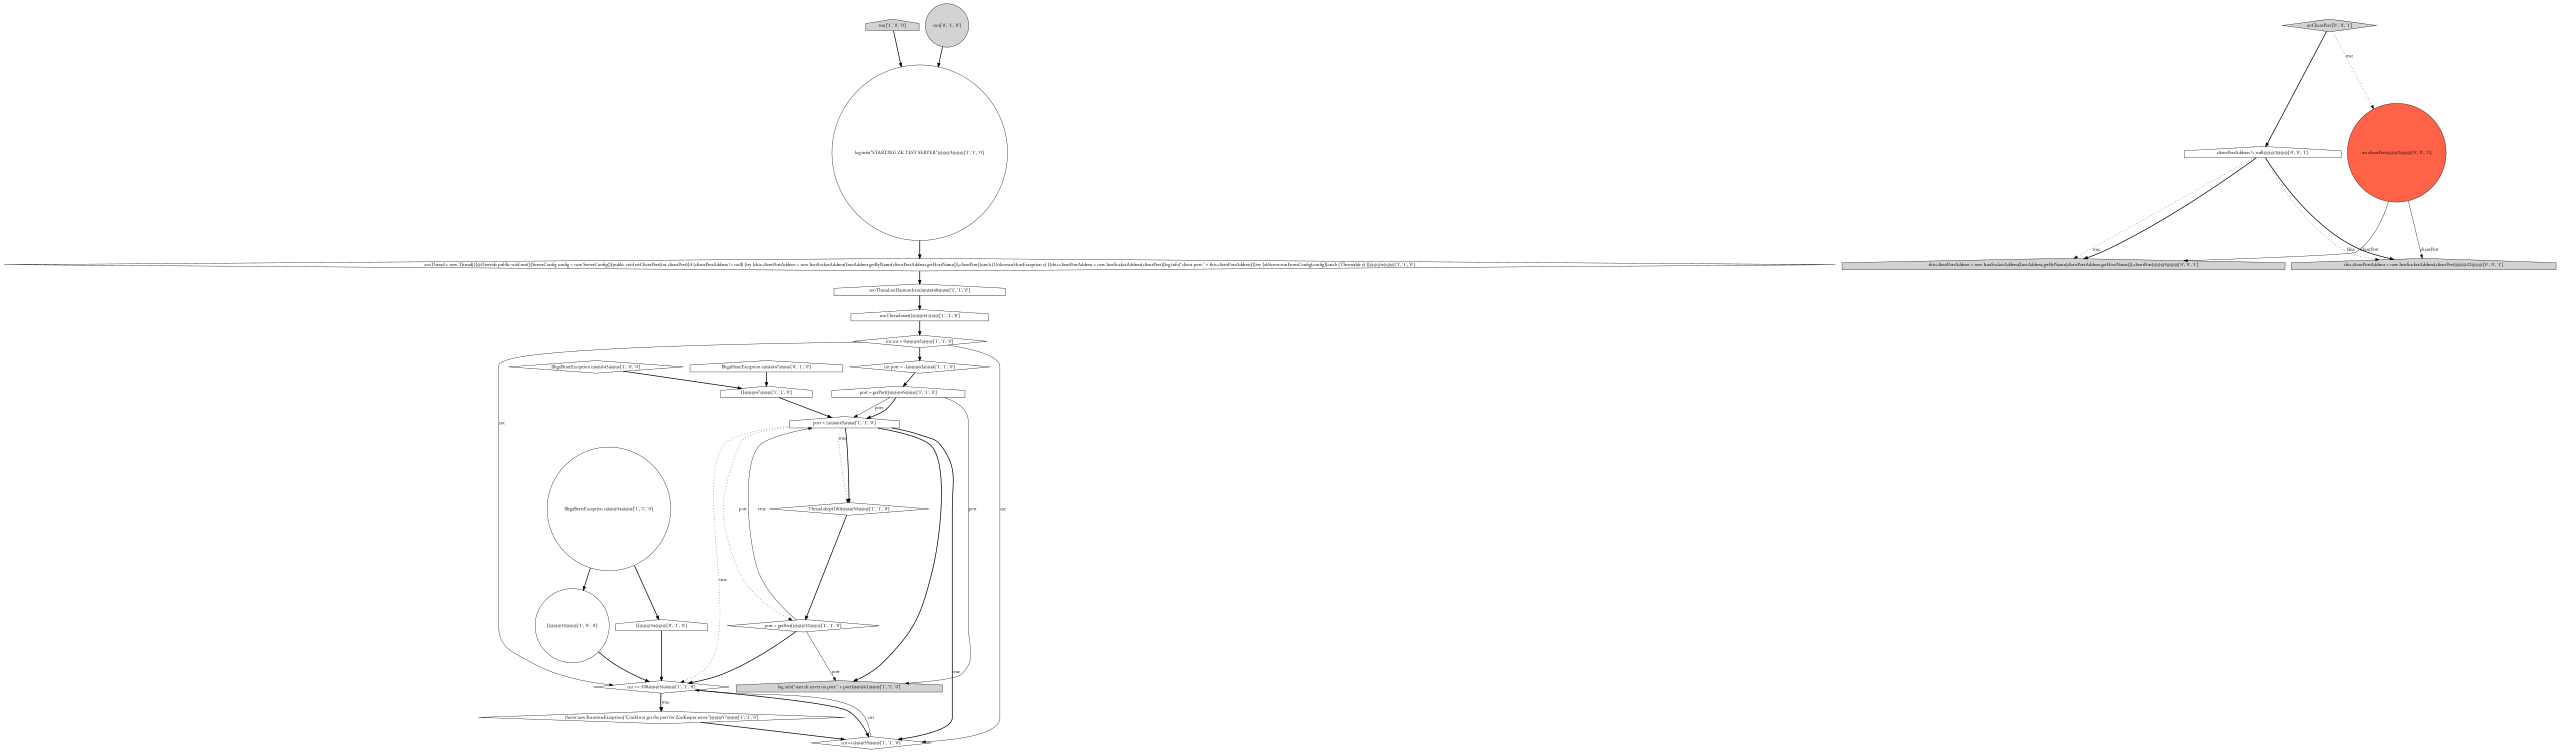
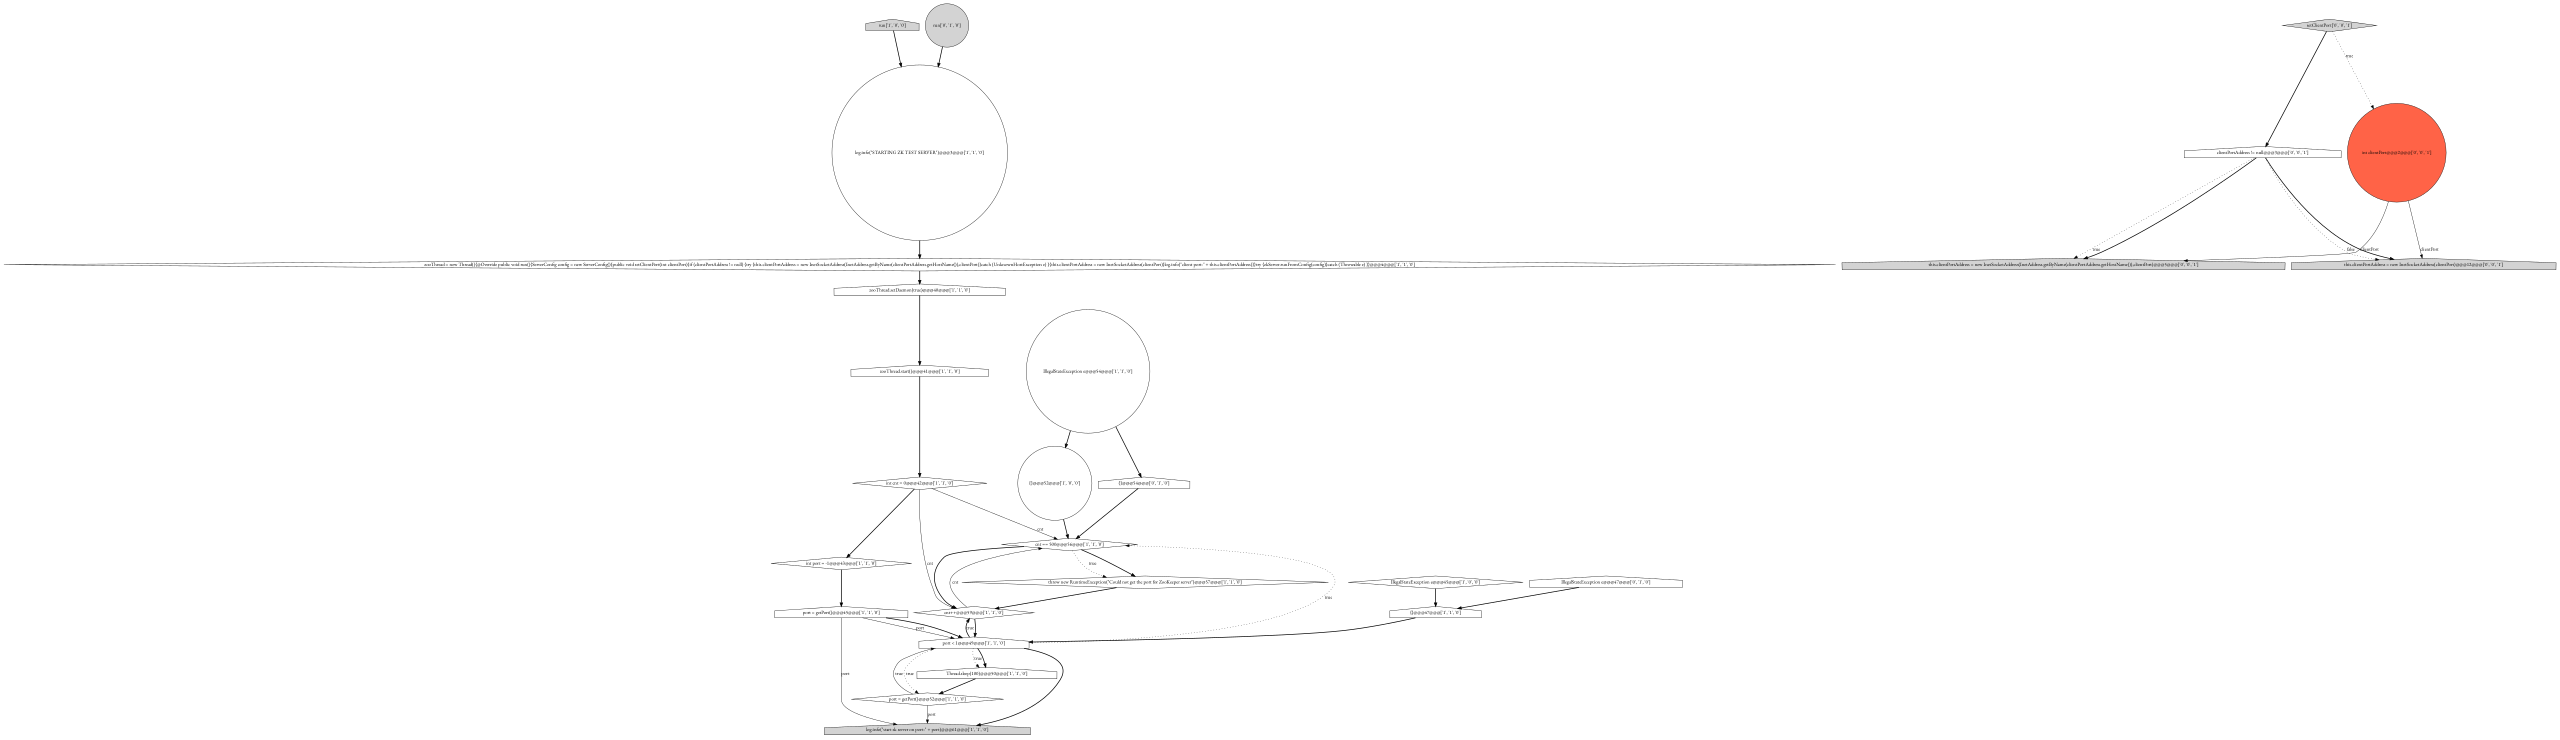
(743, 509) -> (910, 674)
(849, 509) -> (987, 674)
none -> (975, 626)
(747, 663) -> none
